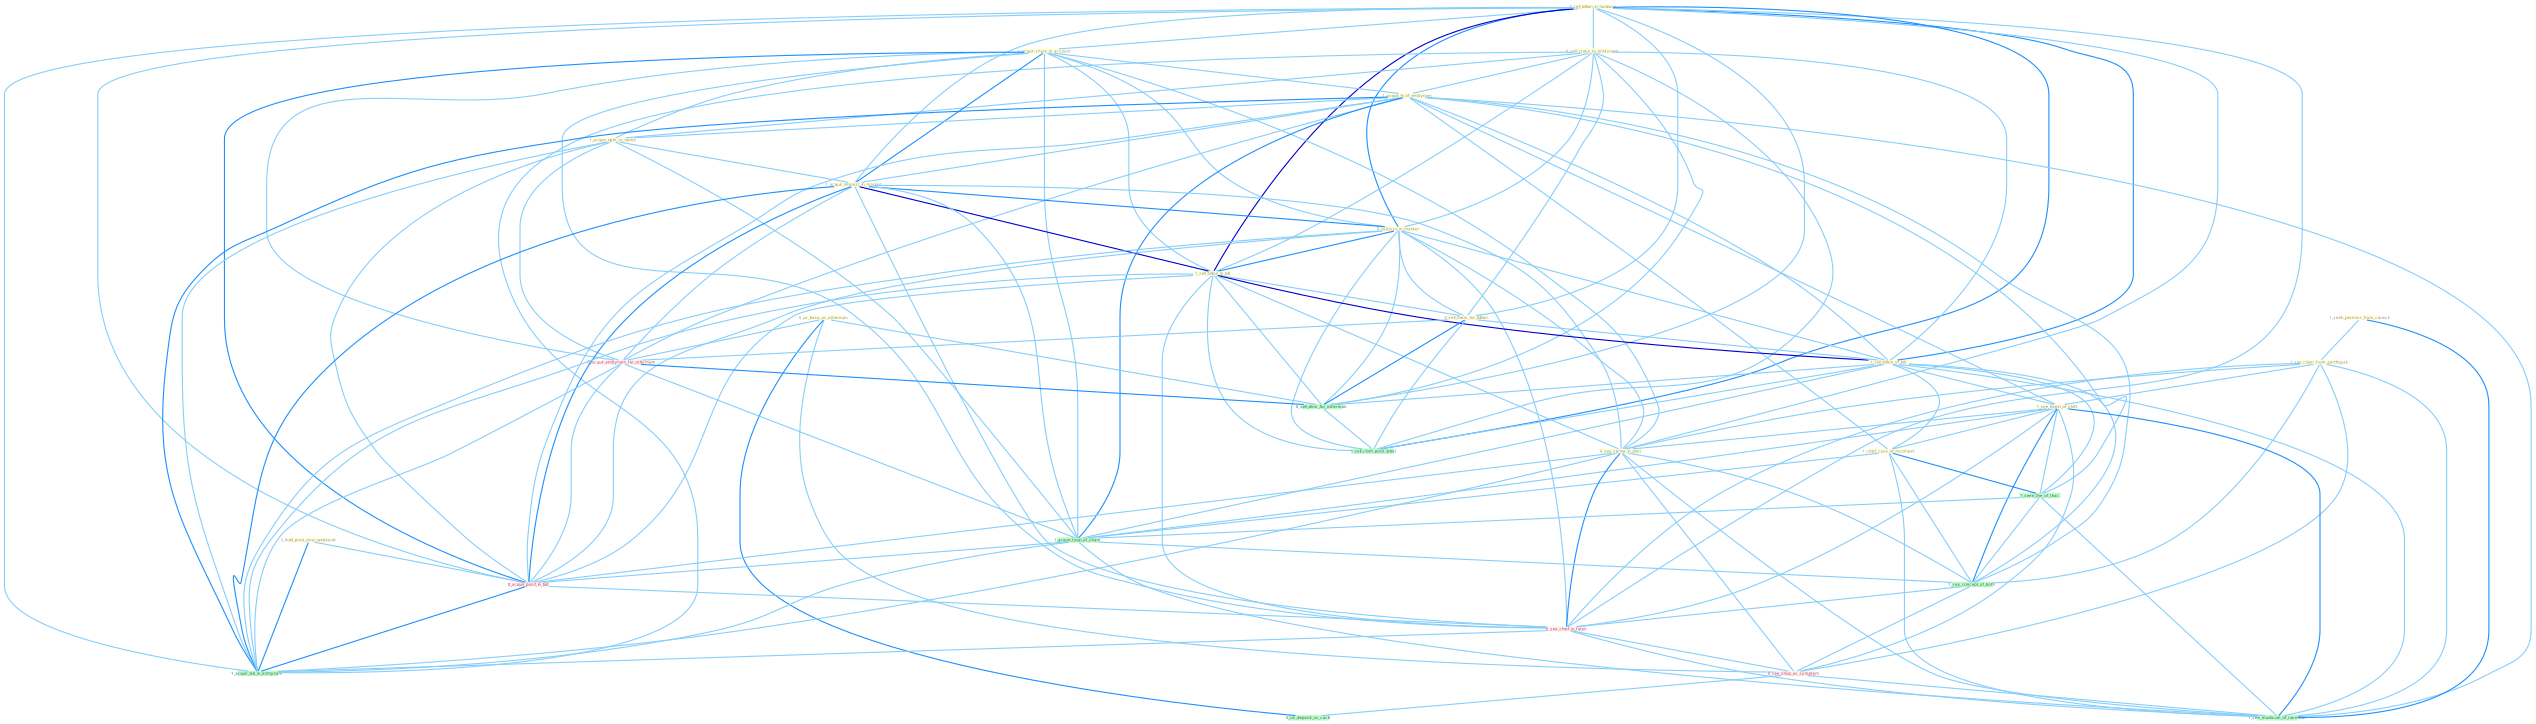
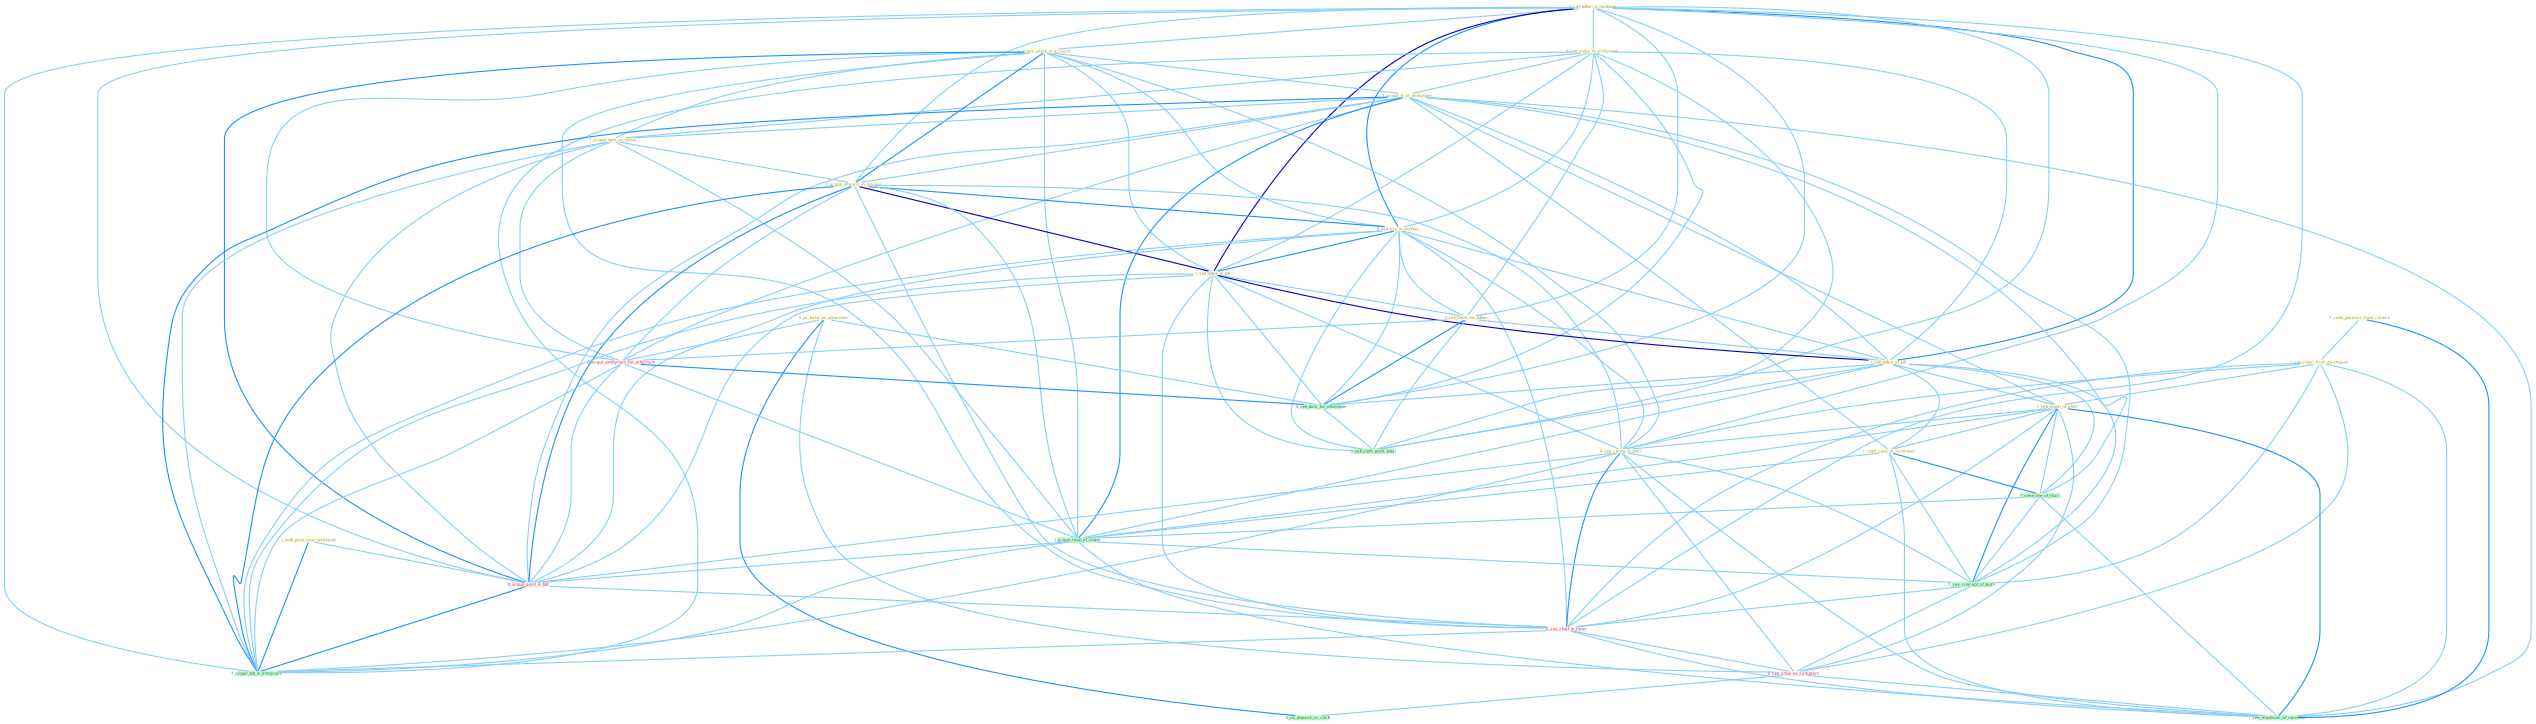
(2032, 254) -> (2032, 254)
(2291, 448) -> none
